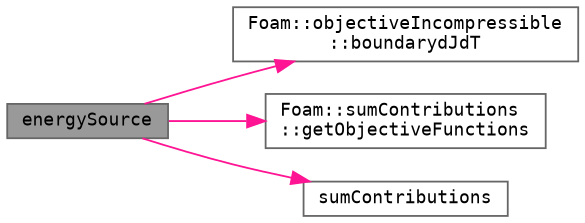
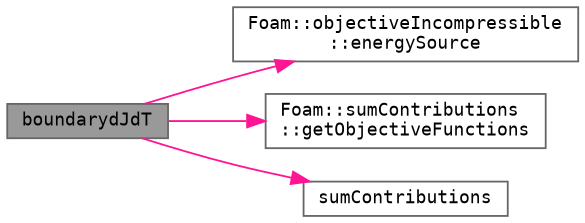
(406, 34) -> (406, 34)
(88, 121) -> (88, 121)
